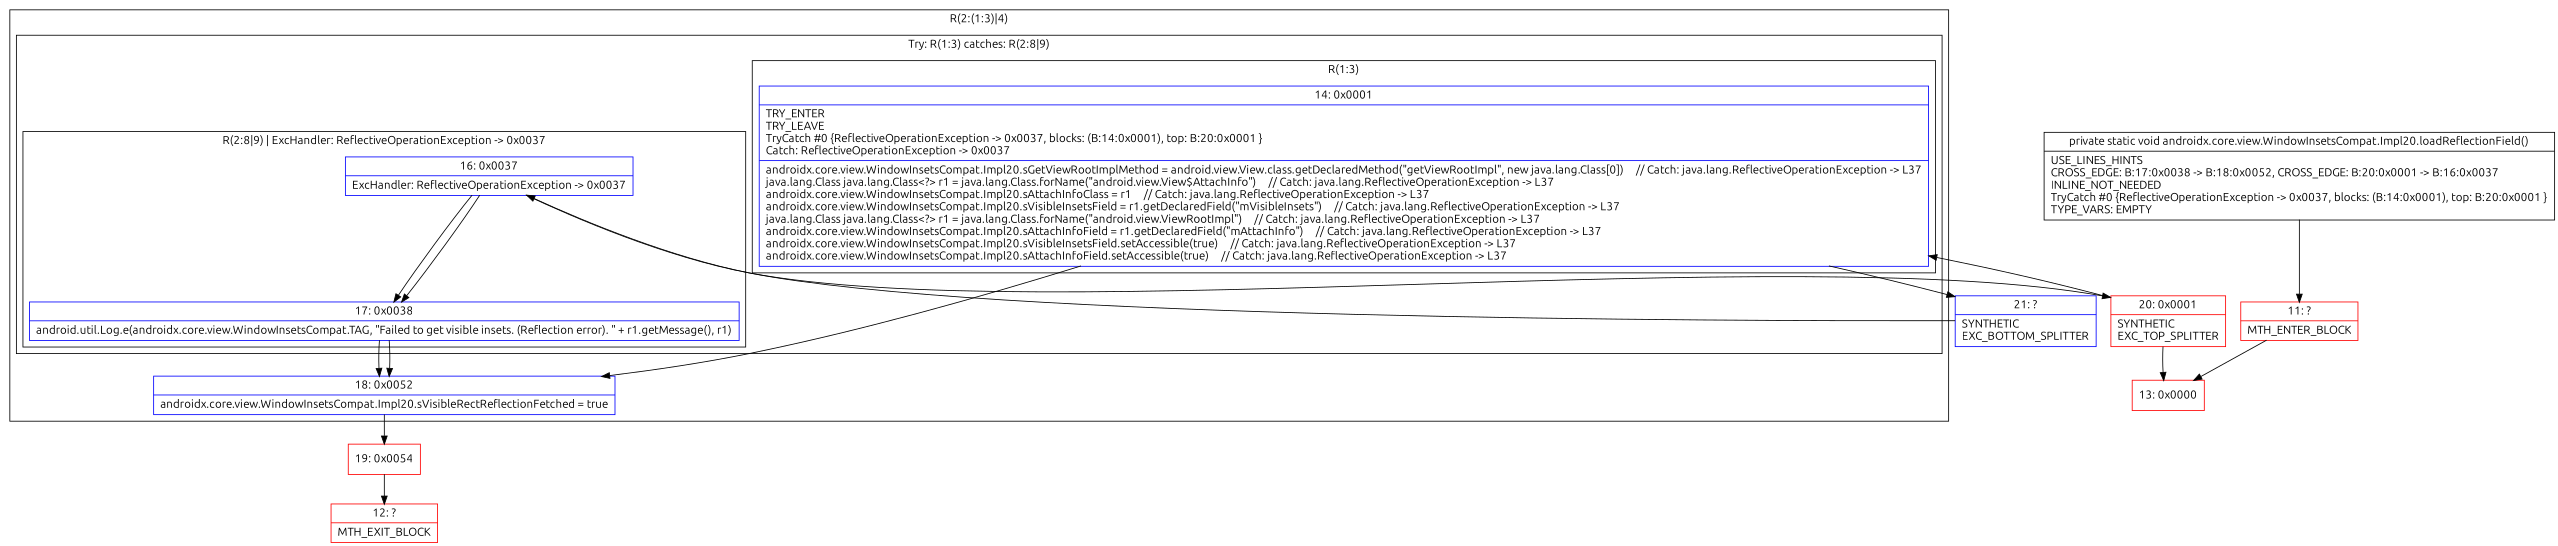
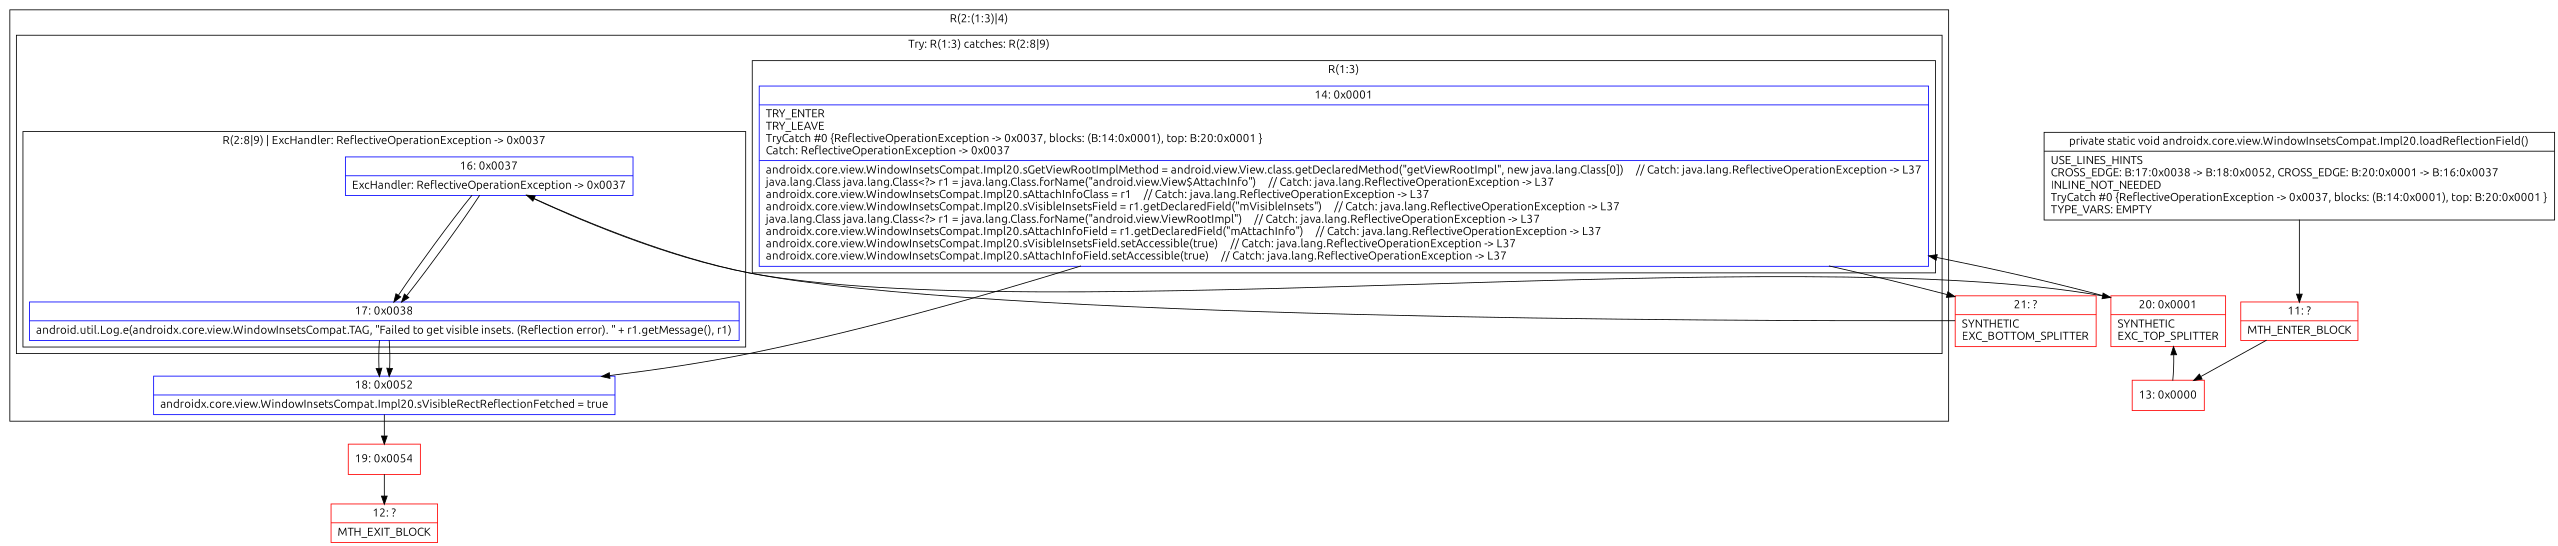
(2026, 321) -> (2026, 321)
(2163, 359) -> (2174, 368)
